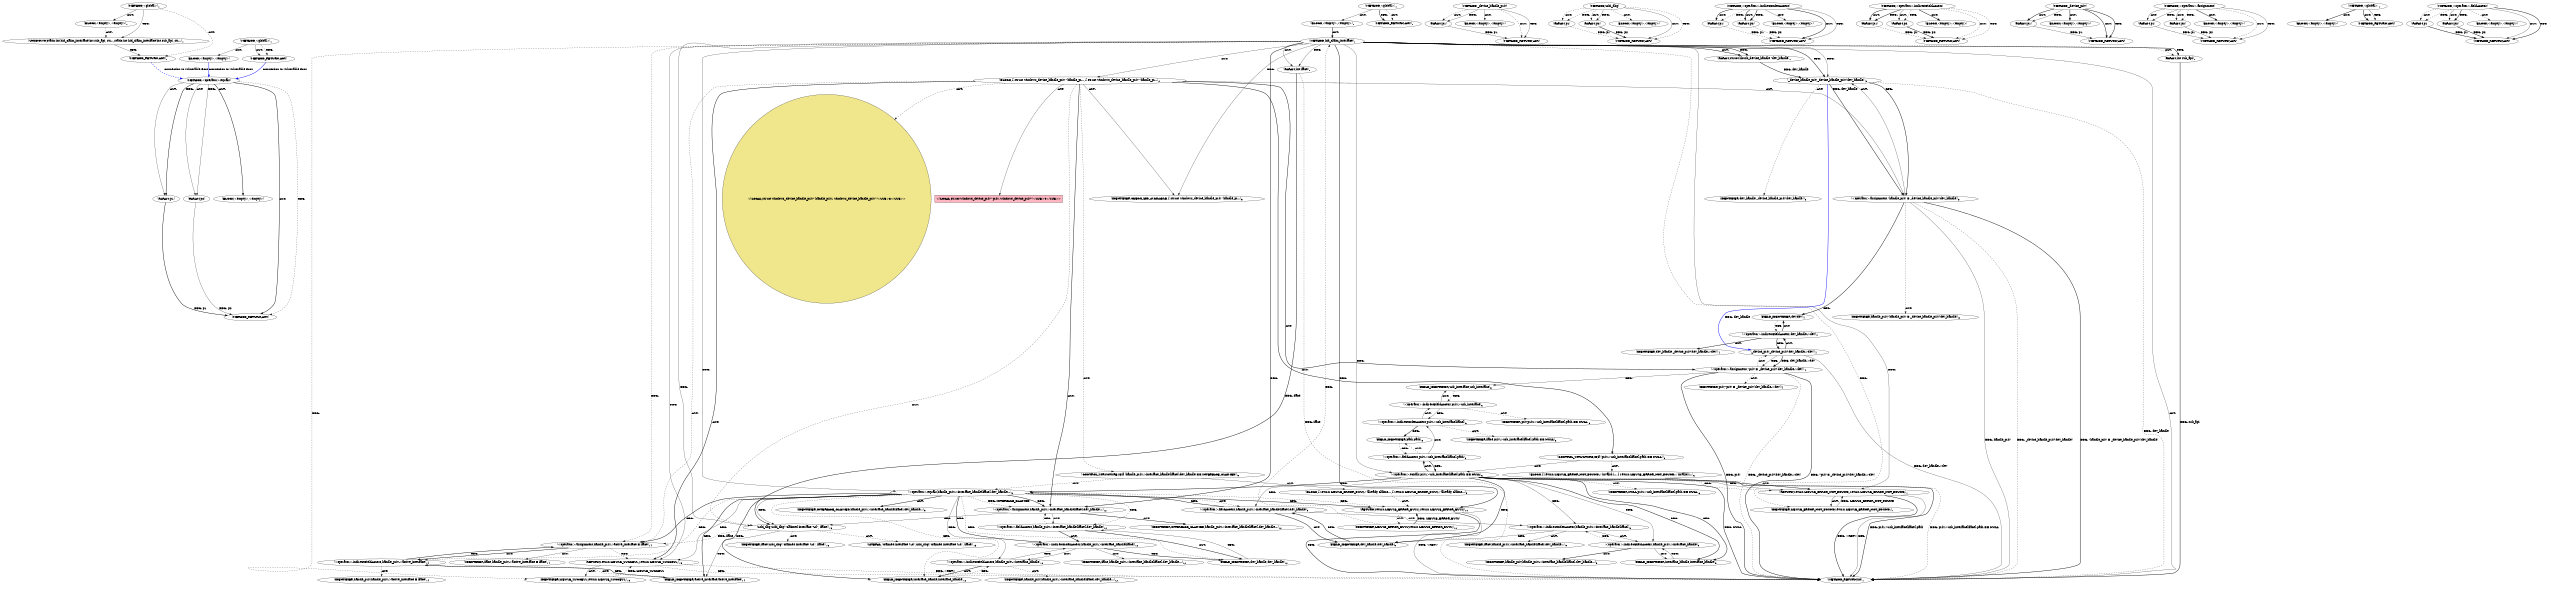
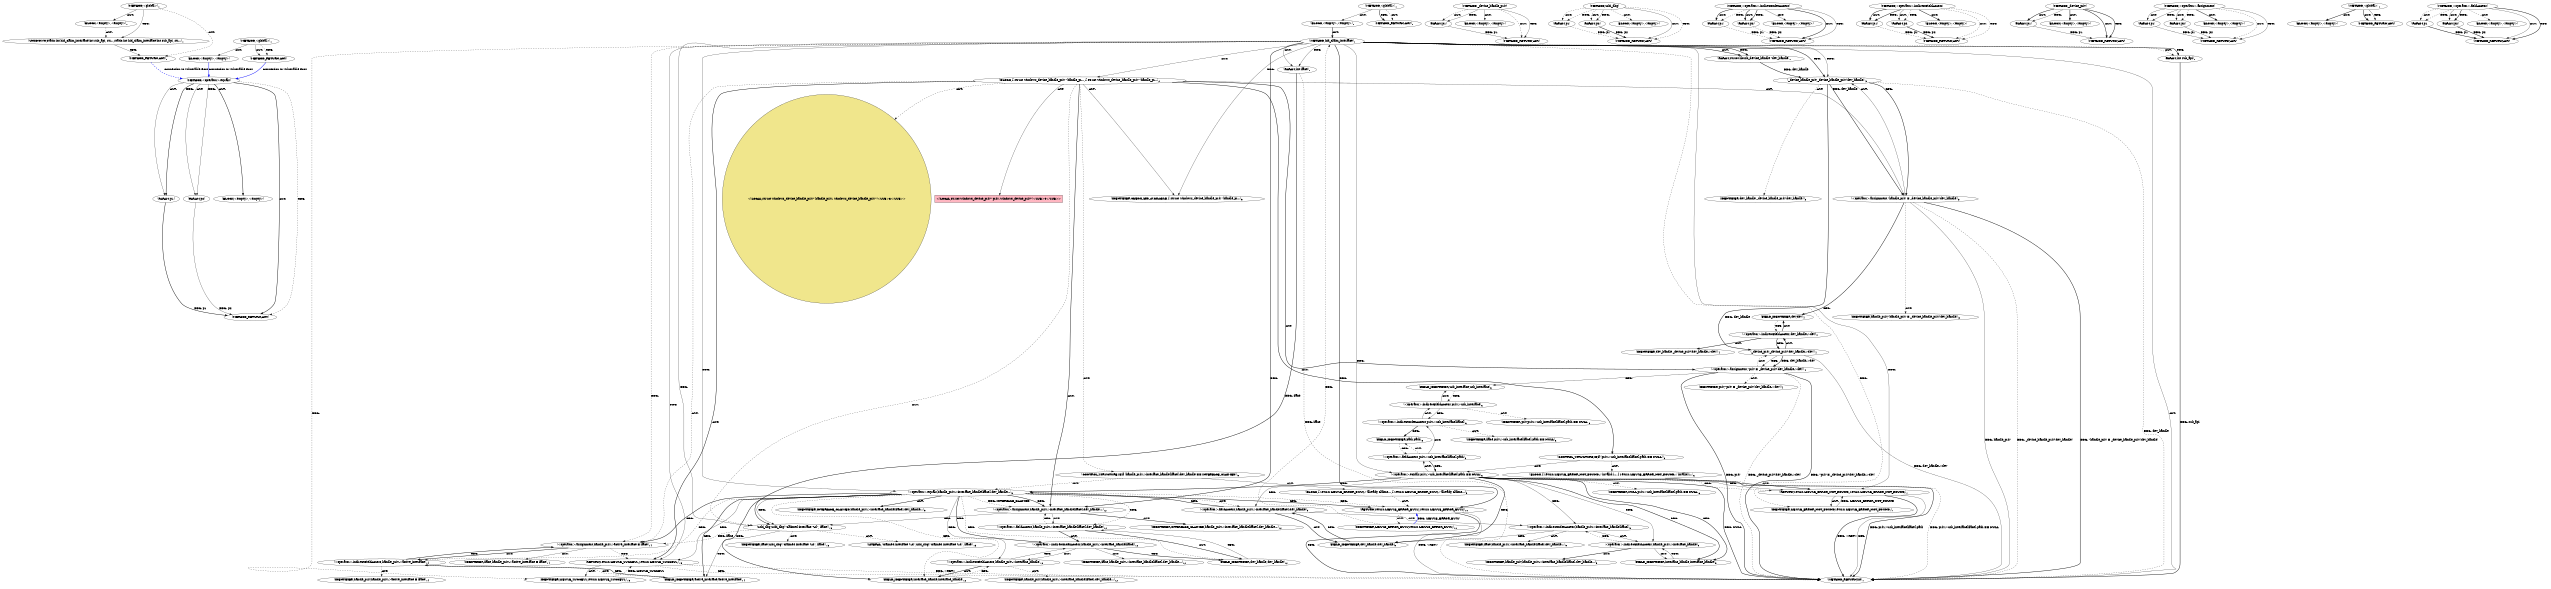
(1827, 273) -> (1827, 273)
(1425, 468) -> (1425, 468)
(1417, 520) -> (1417, 520)
